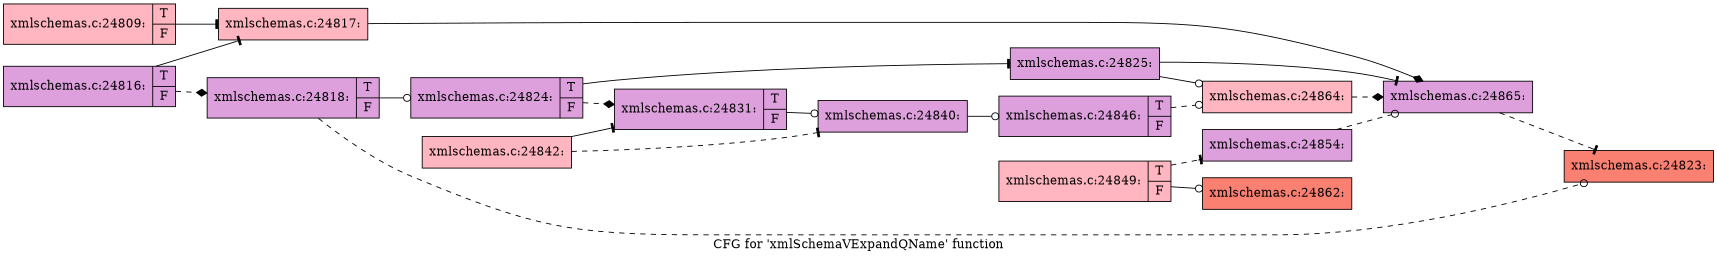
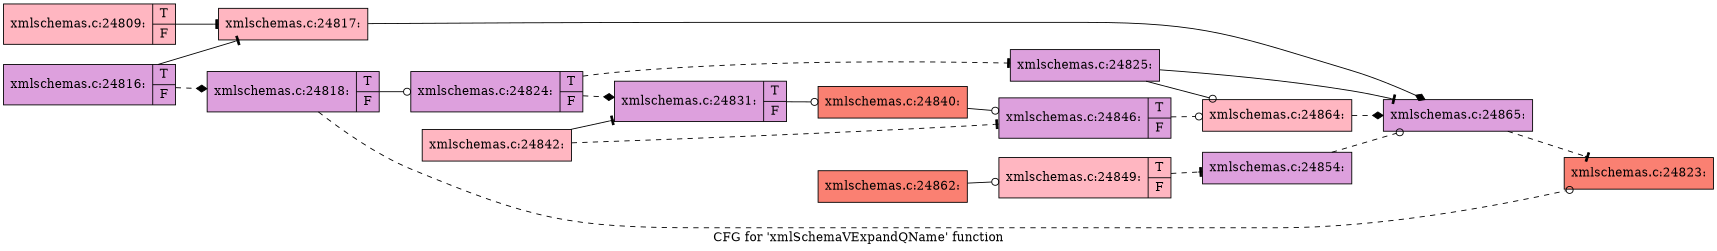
(794, 69) -> (794, 63)
(893, 116) -> (893, 102)
(694, 146) -> (783, 135)
(1183, 188) -> (980, 183)
